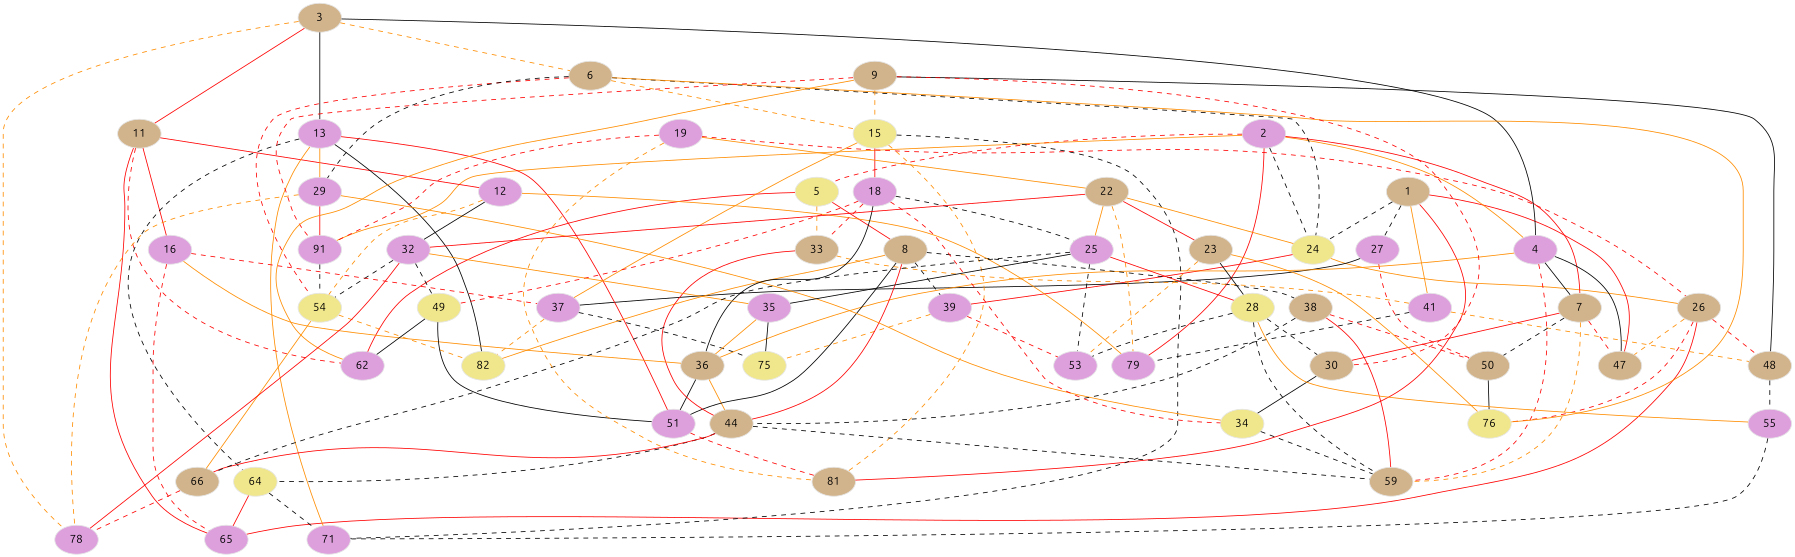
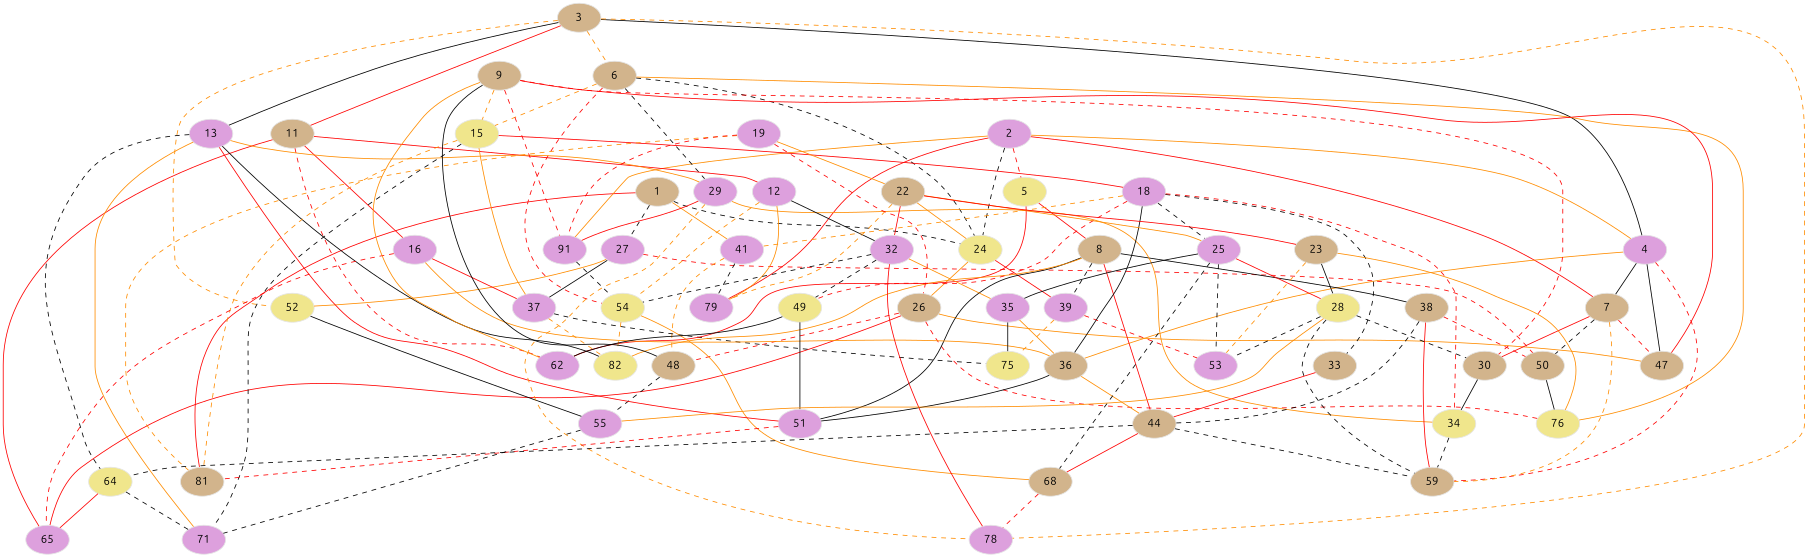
(817, 222) -> none
(844, 222) -> (1337, 230)
(1553, 230) -> (1331, 107)
(1084, 268) -> (1300, 282)
(356, 277) -> (481, 282)
(1051, 280) -> (952, 221)
none -> (292, 308)
(1659, 337) -> (1254, 340)
(197, 482) -> (1050, 482)
